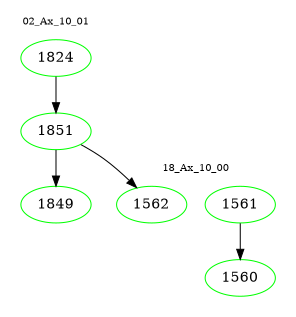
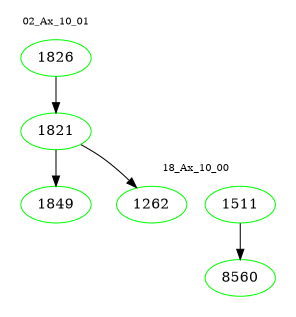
(56, 58) -> (56, 58)
(56, 131) -> (56, 131)
(152, 205) -> (152, 205)
(240, 205) -> (240, 205)
(240, 278) -> (240, 278)
